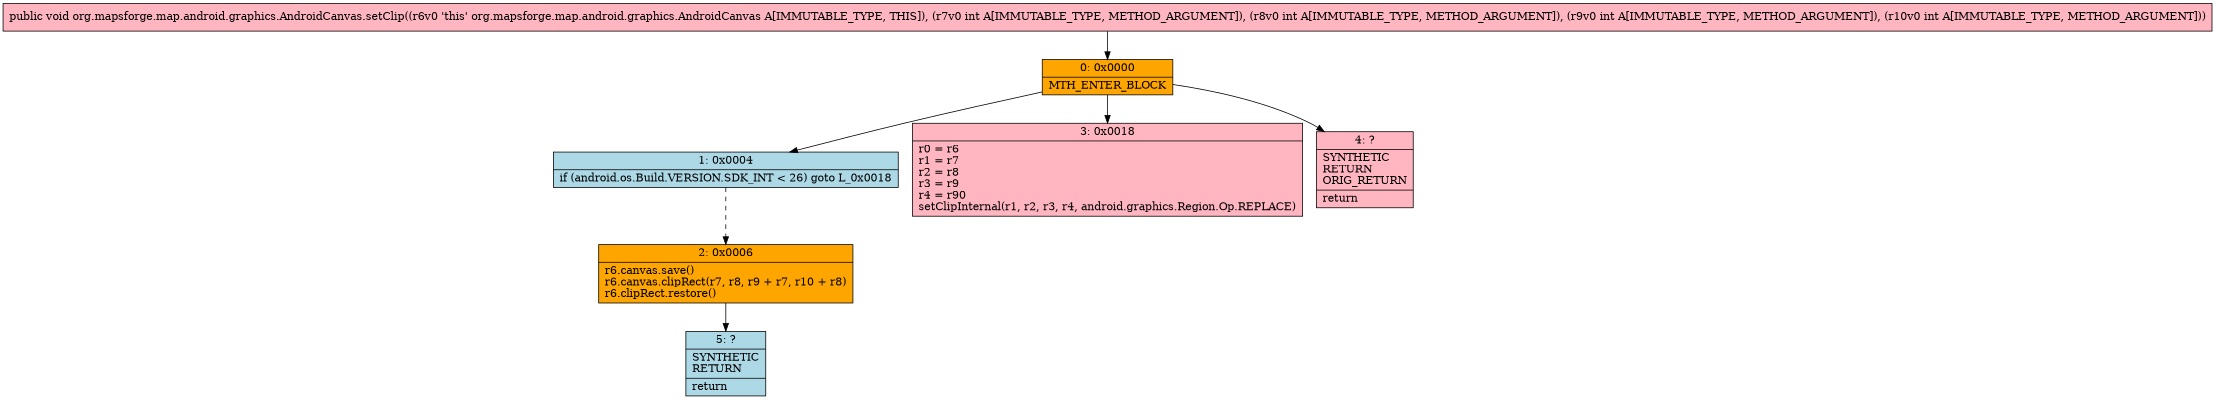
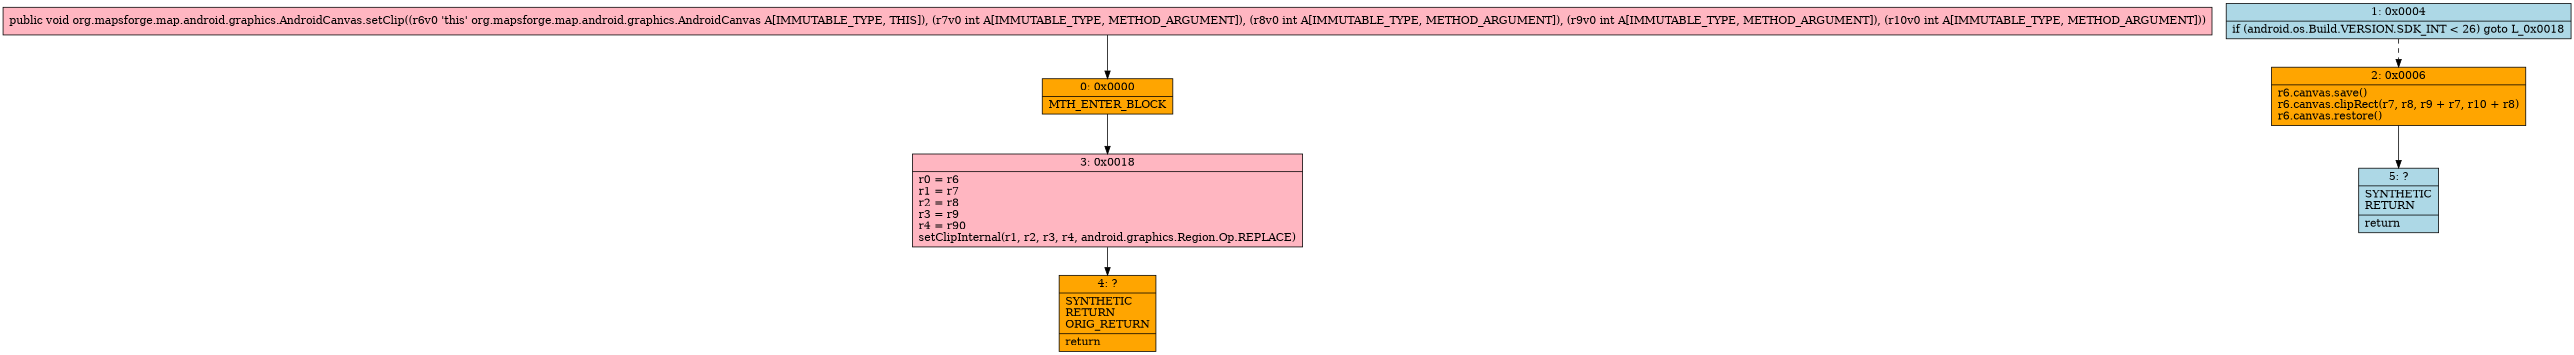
(1247, 100) -> (1108, 257)
(919, 120) -> none
(1365, 170) -> (1108, 313)
(661, 294) -> (2330, 116)
